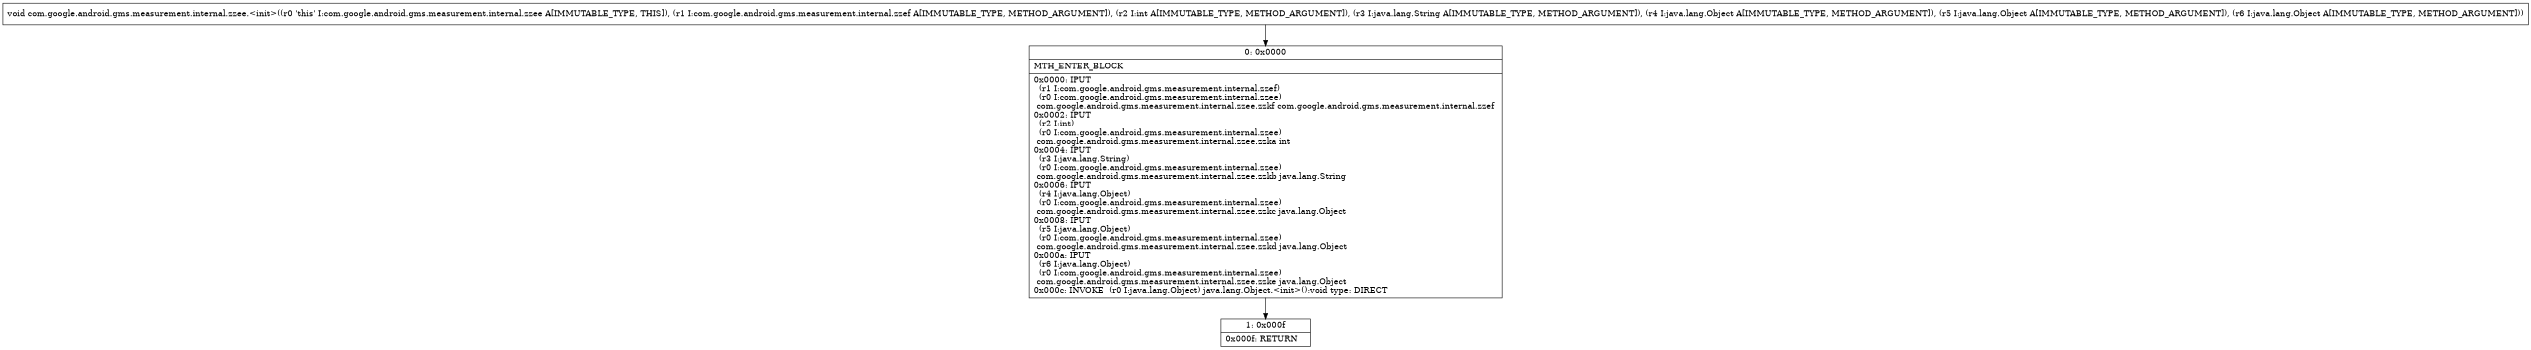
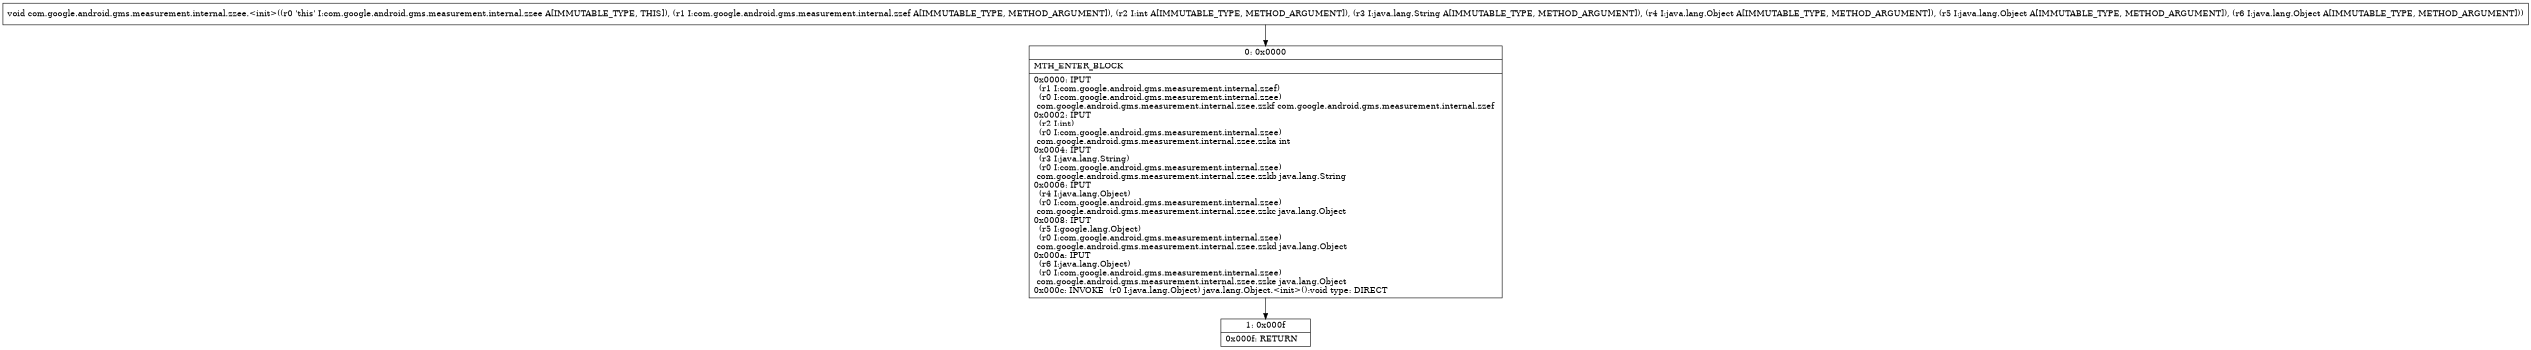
(1082, 229) -> (1088, 229)
